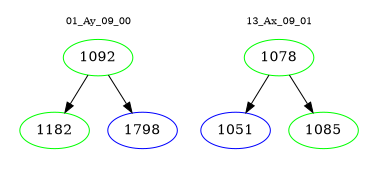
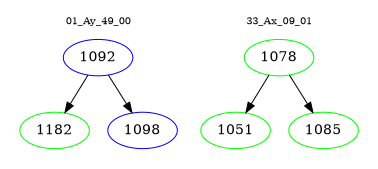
(99, 22) -> (99, 22)
(280, 22) -> (280, 22)
(98, 58) -> (98, 58)
(143, 130) -> (143, 130)
(236, 130) -> (236, 130)
